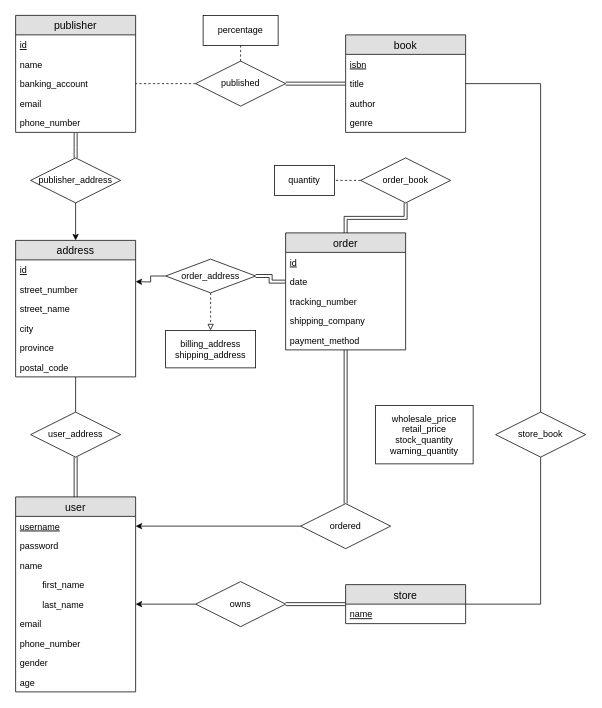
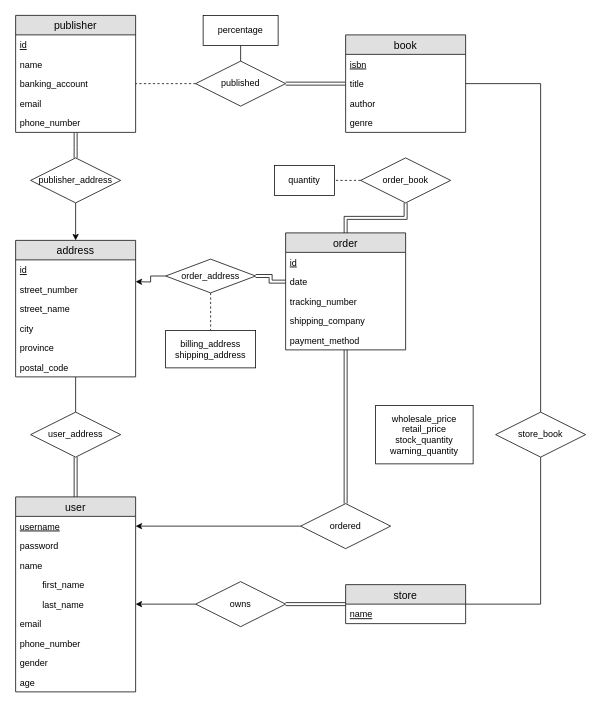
(240, 53) -> (240, 53)
(210, 323) -> (210, 326)
